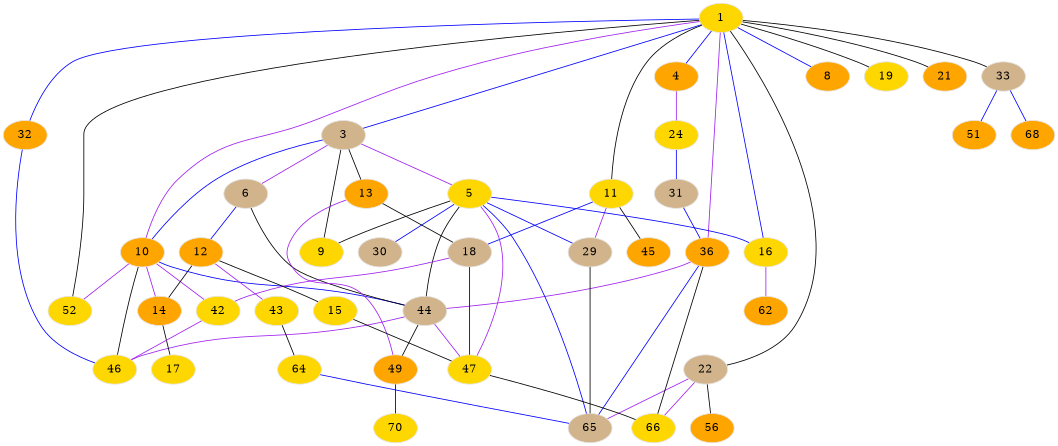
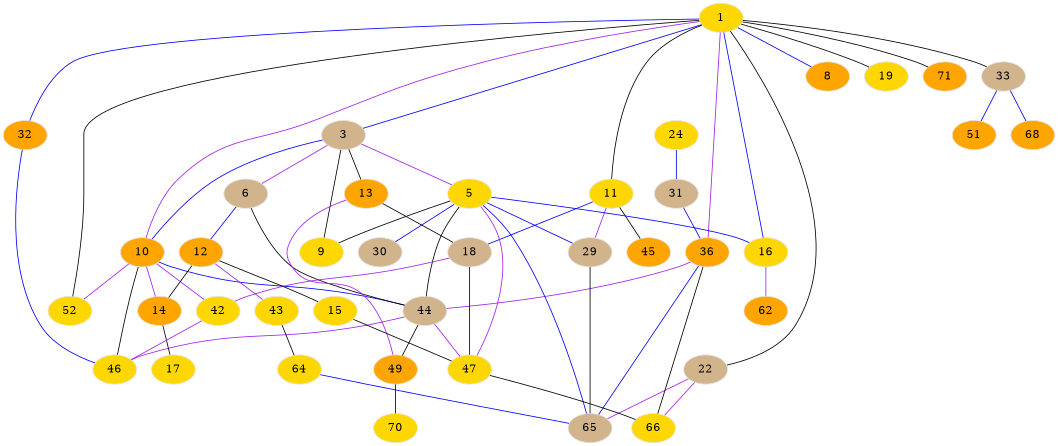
(676, 77) -> none
(945, 77) -> (945, 77)
(712, 428) -> none
